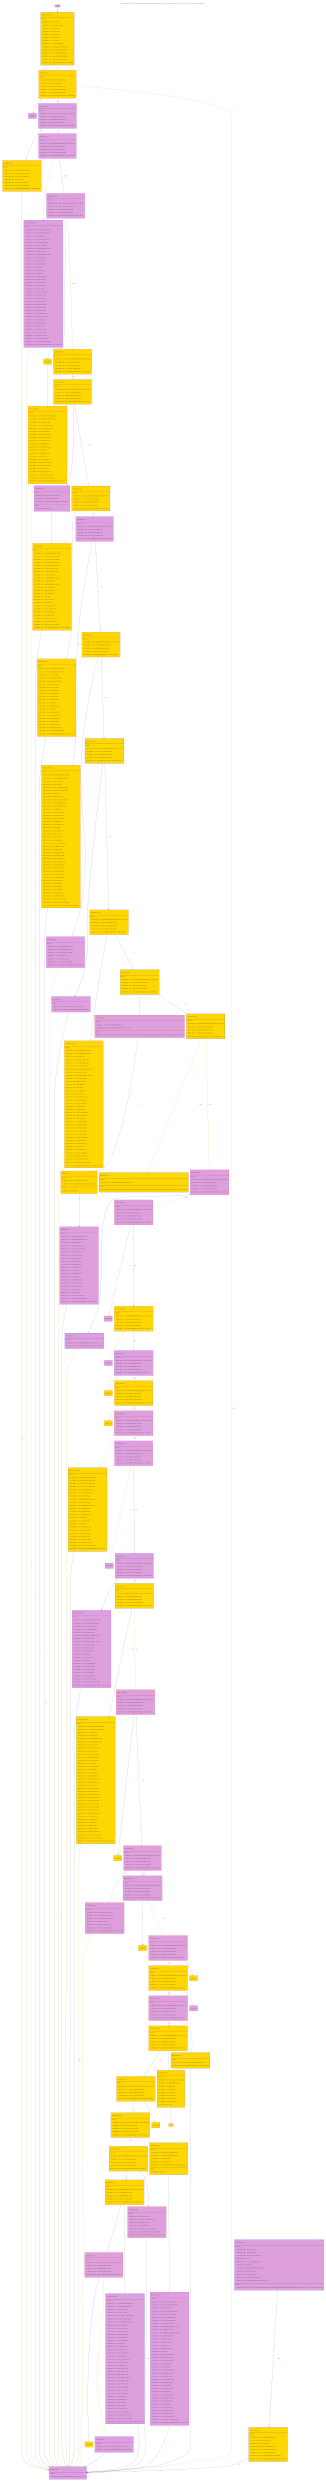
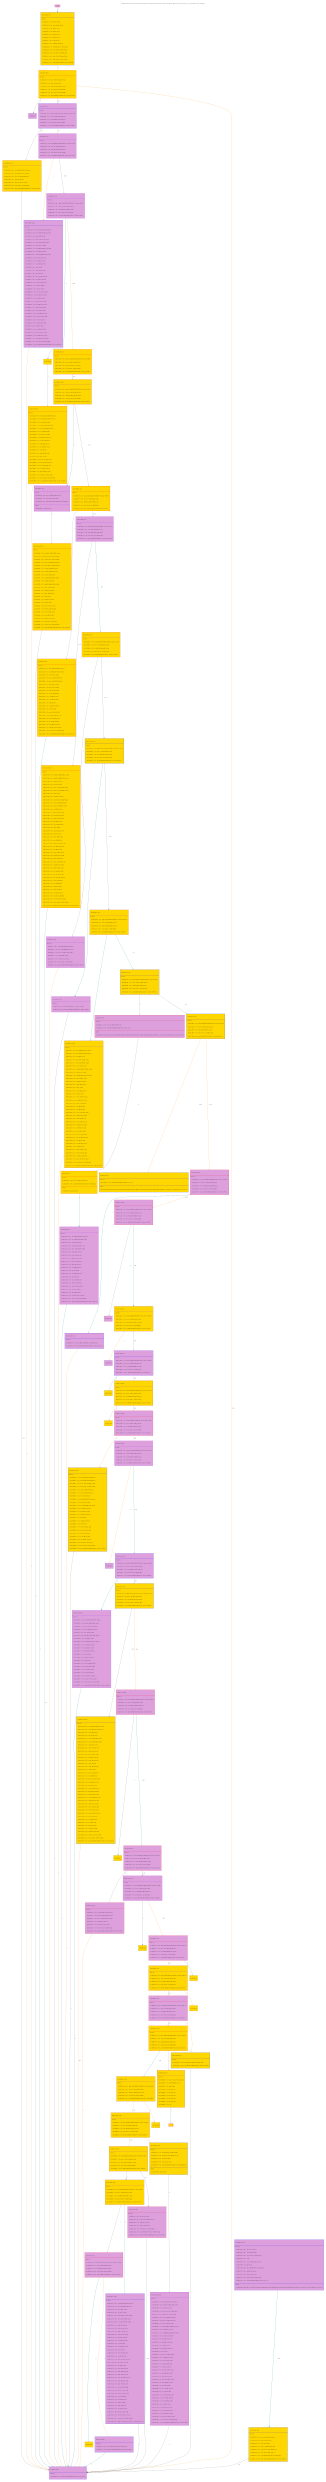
(194, 2008) -> (194, 2008)
